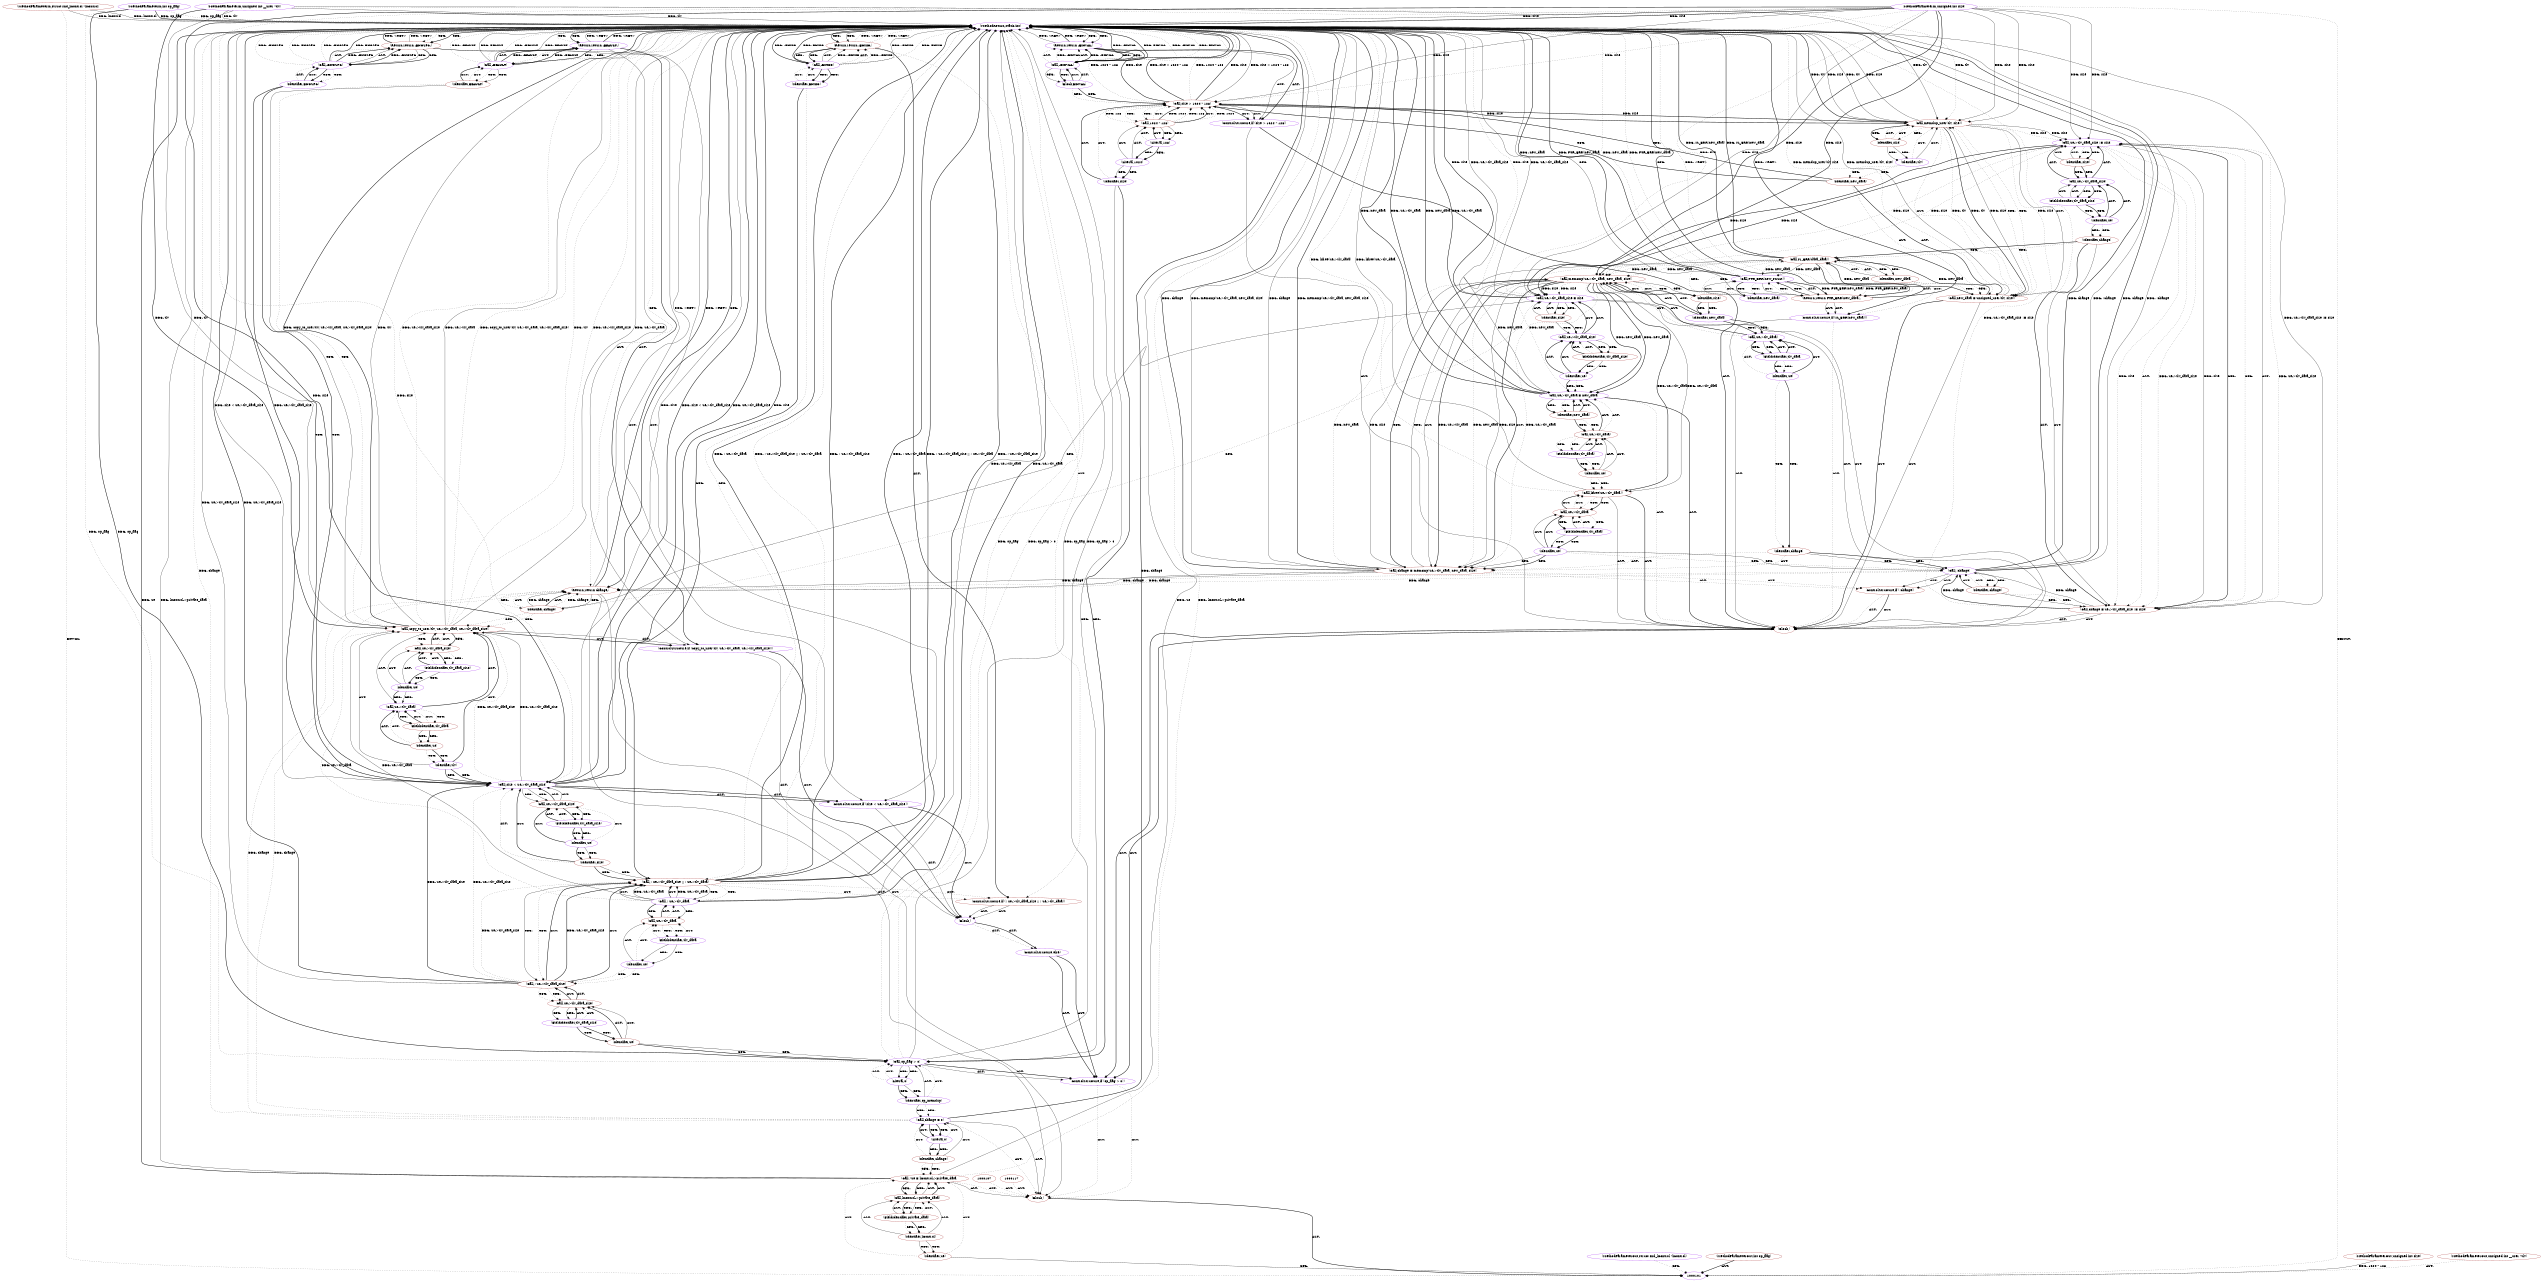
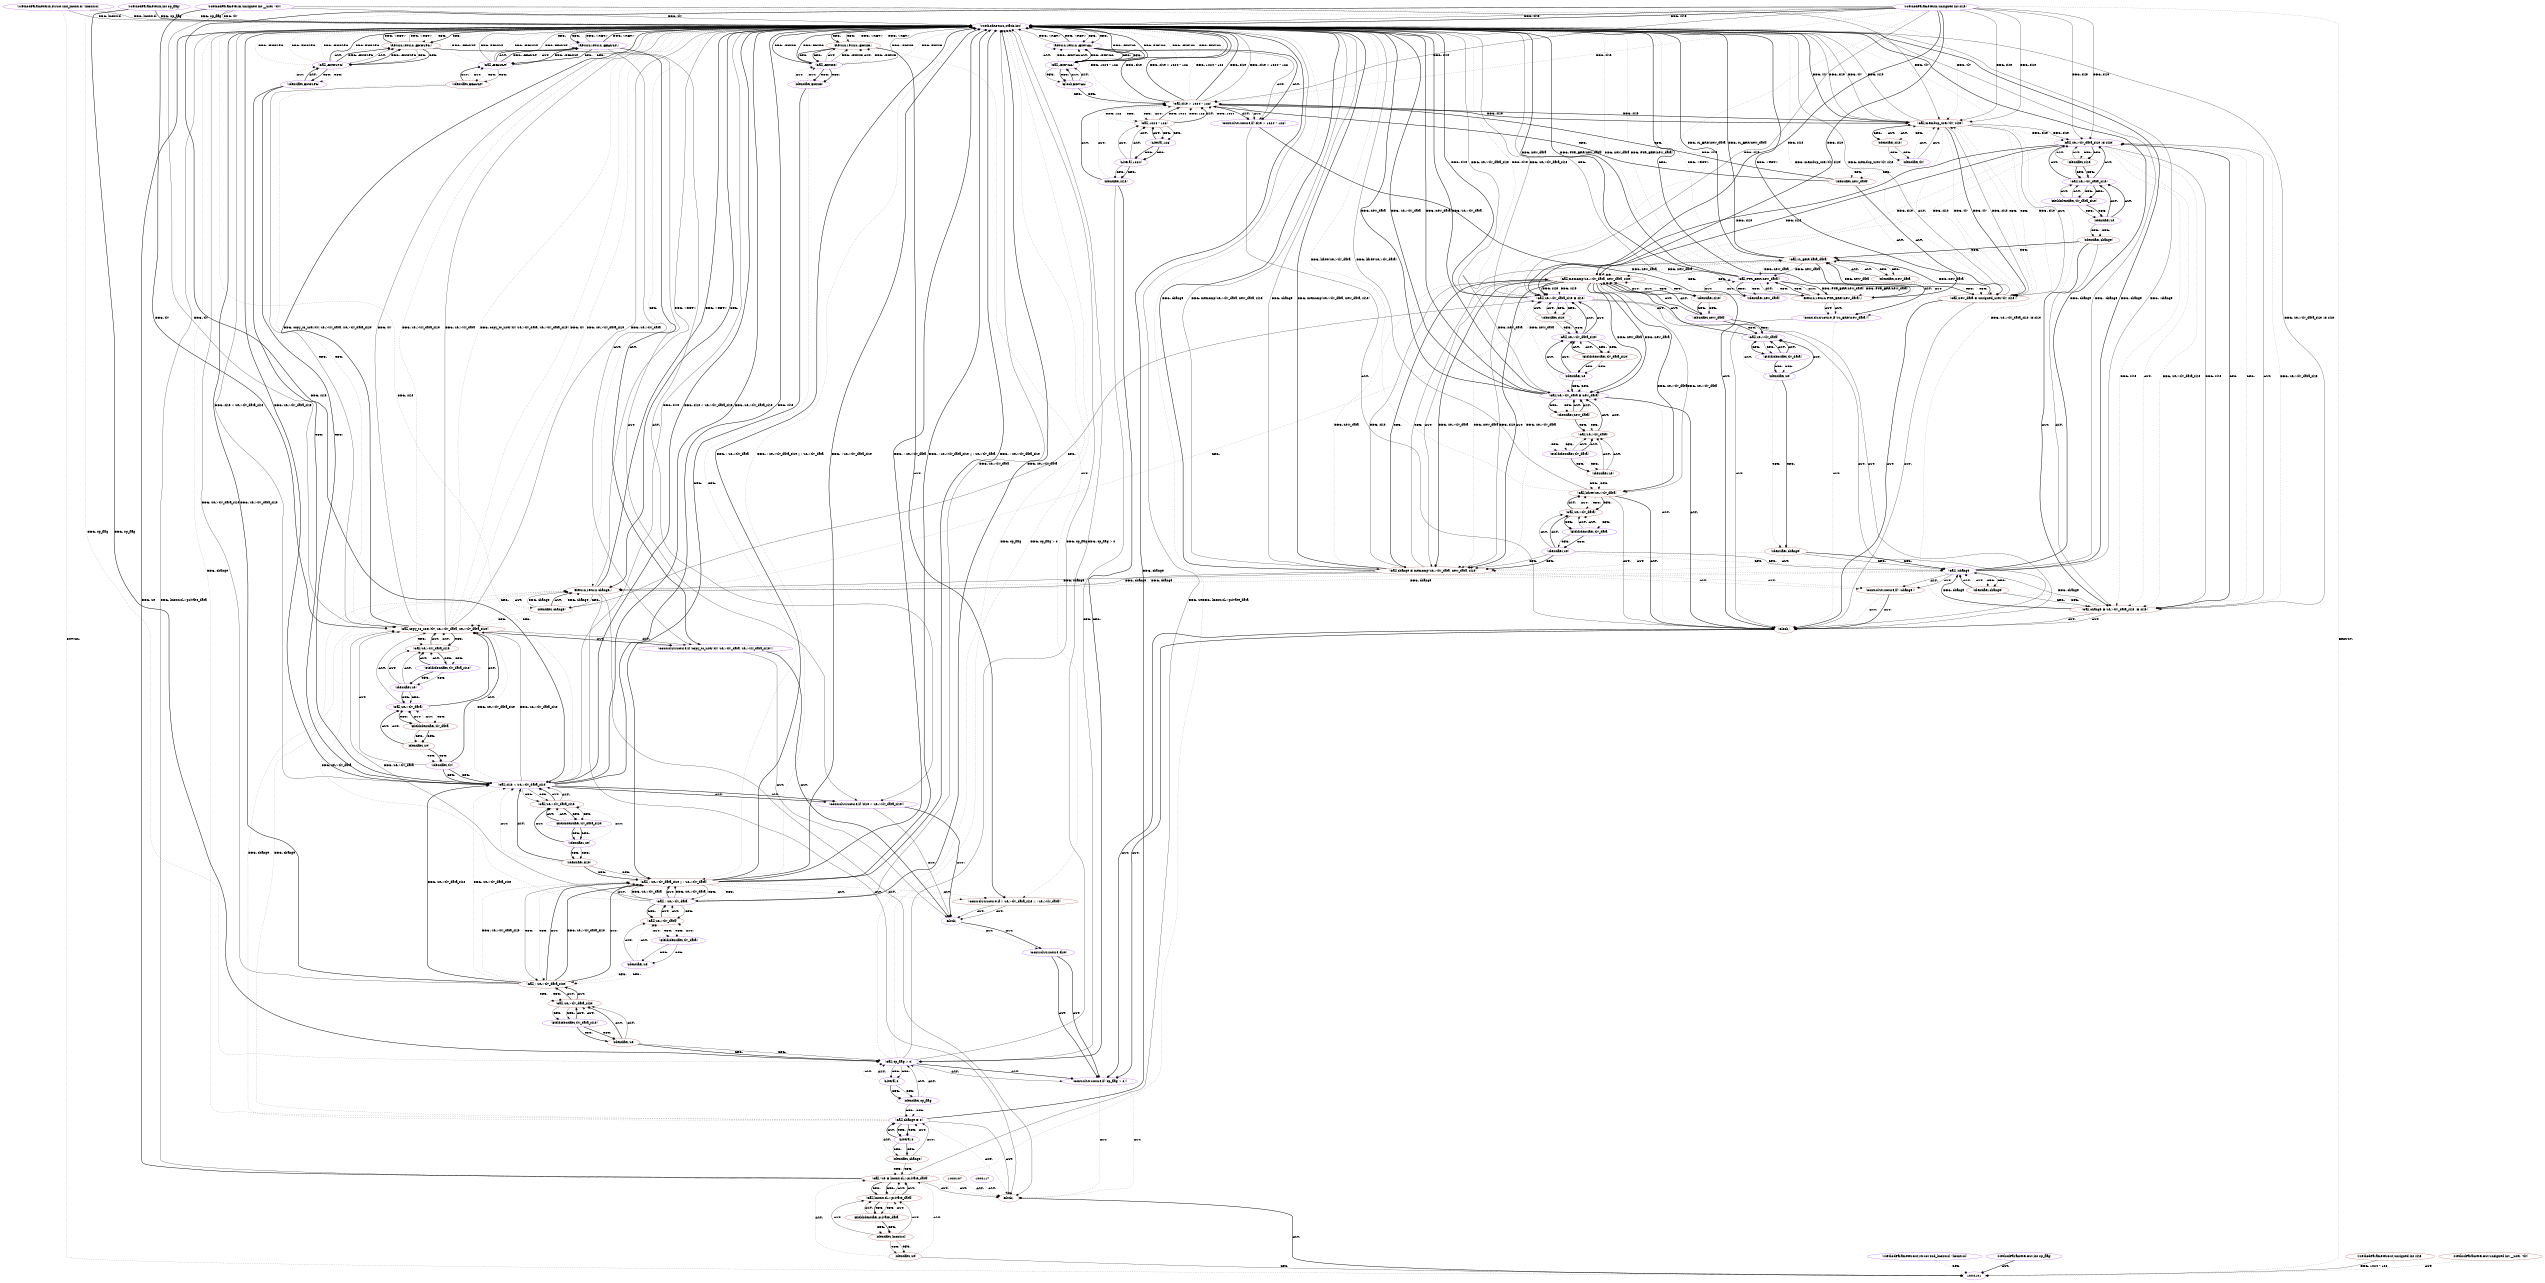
(58, 7) -> (58, 7)
(1762, 279) -> (1759, 279)
(924, 1101) -> (918, 1101)
(1012, 1179) -> (982, 1179)
(1744, 1256) -> (2024, 1256)
